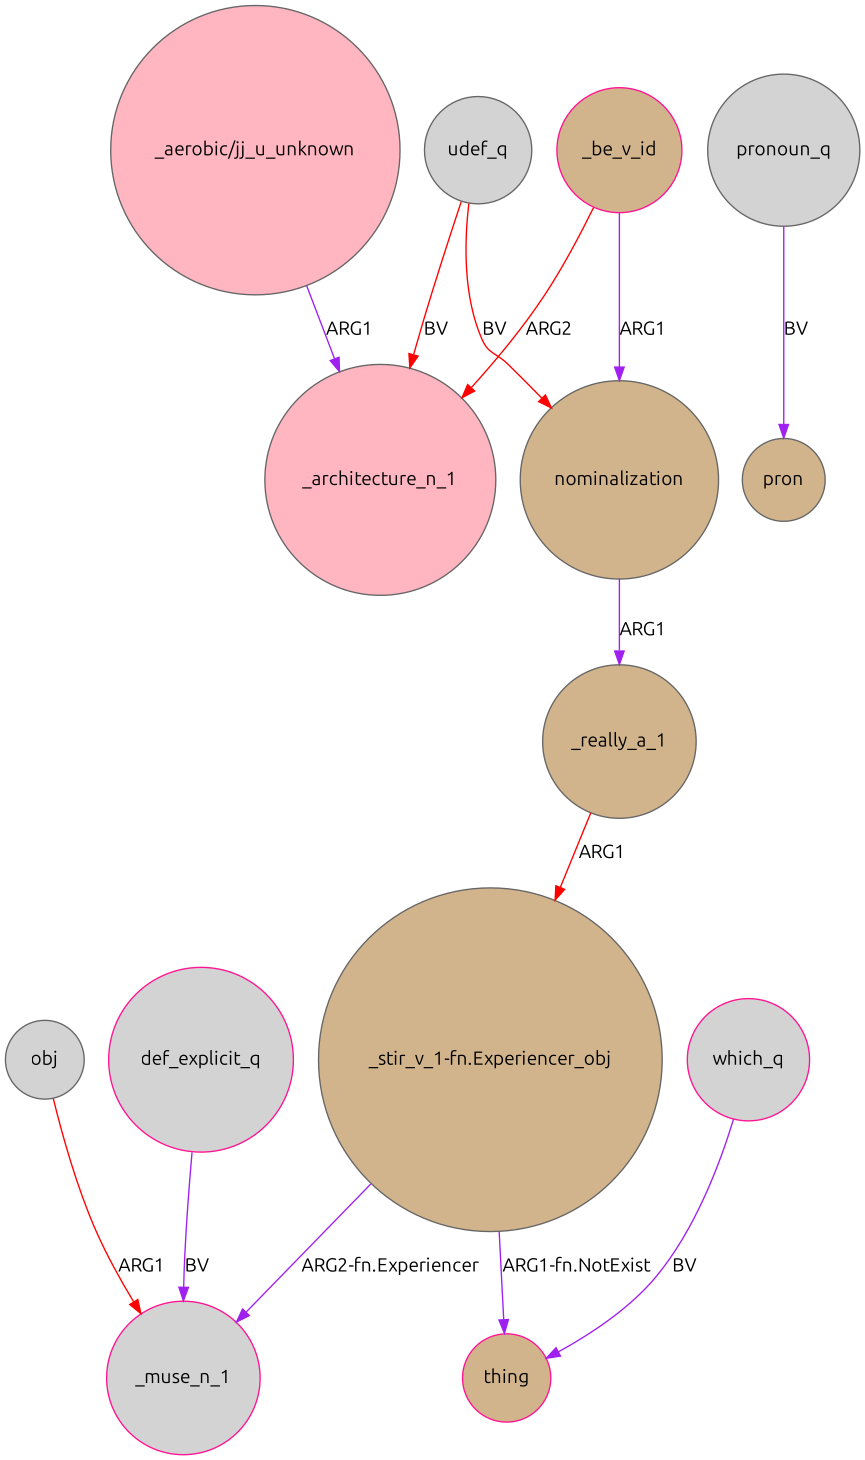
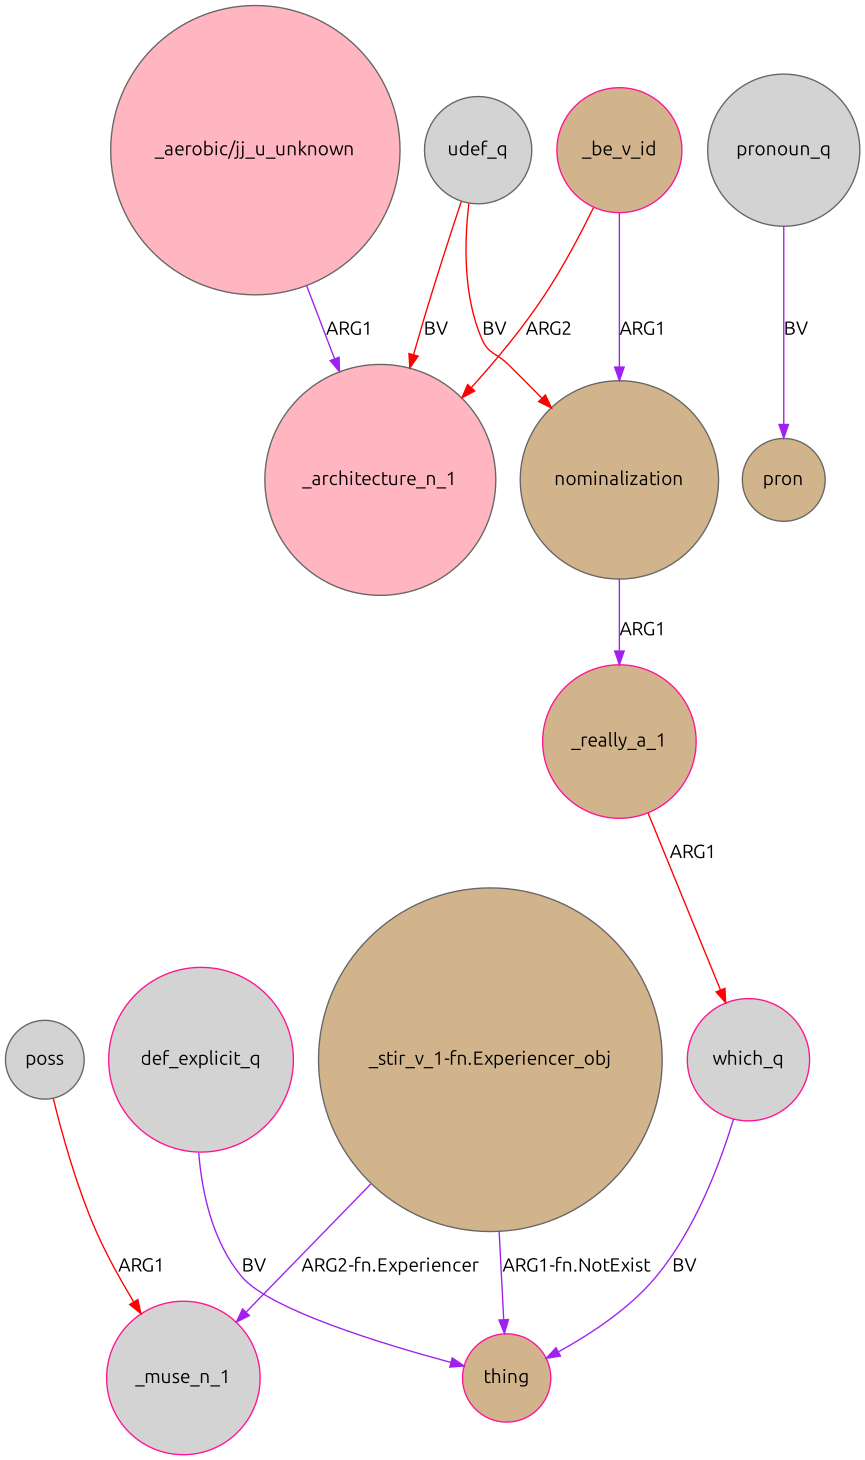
(619, 742) -> (619, 742)
(576, 850) -> (684, 901)
(45, 1060) -> (45, 1060)
(187, 1220) -> (281, 1303)
